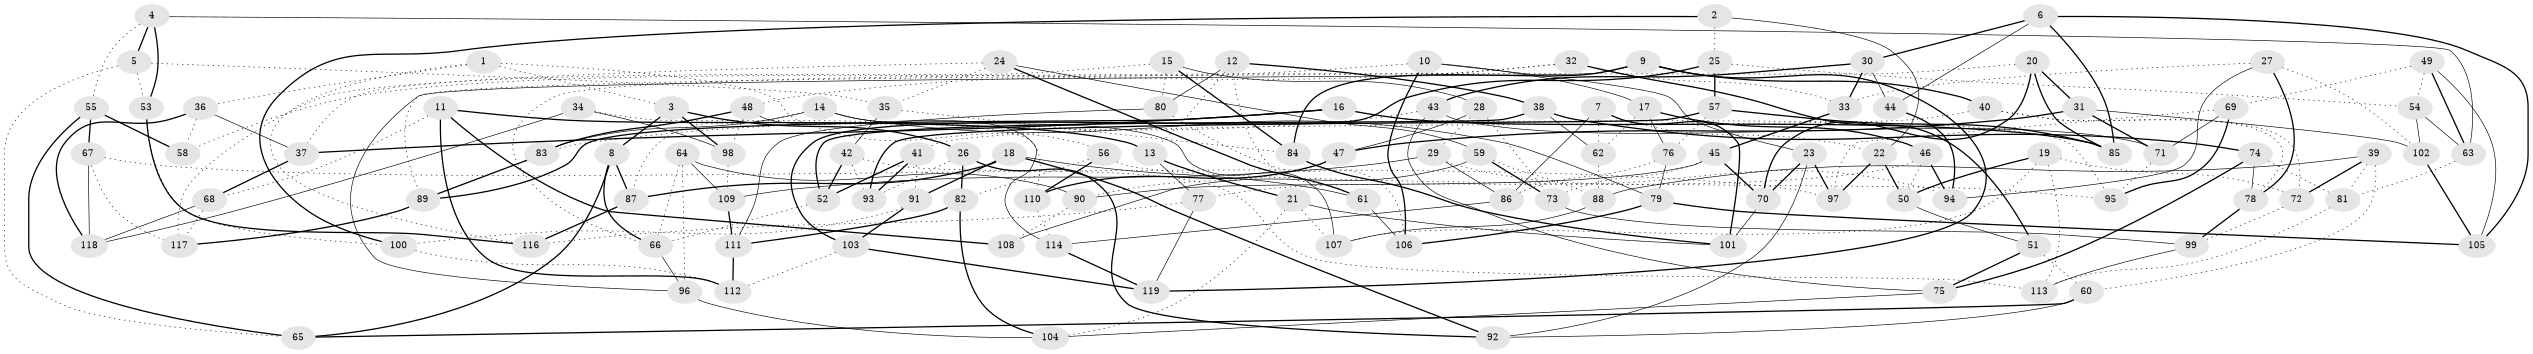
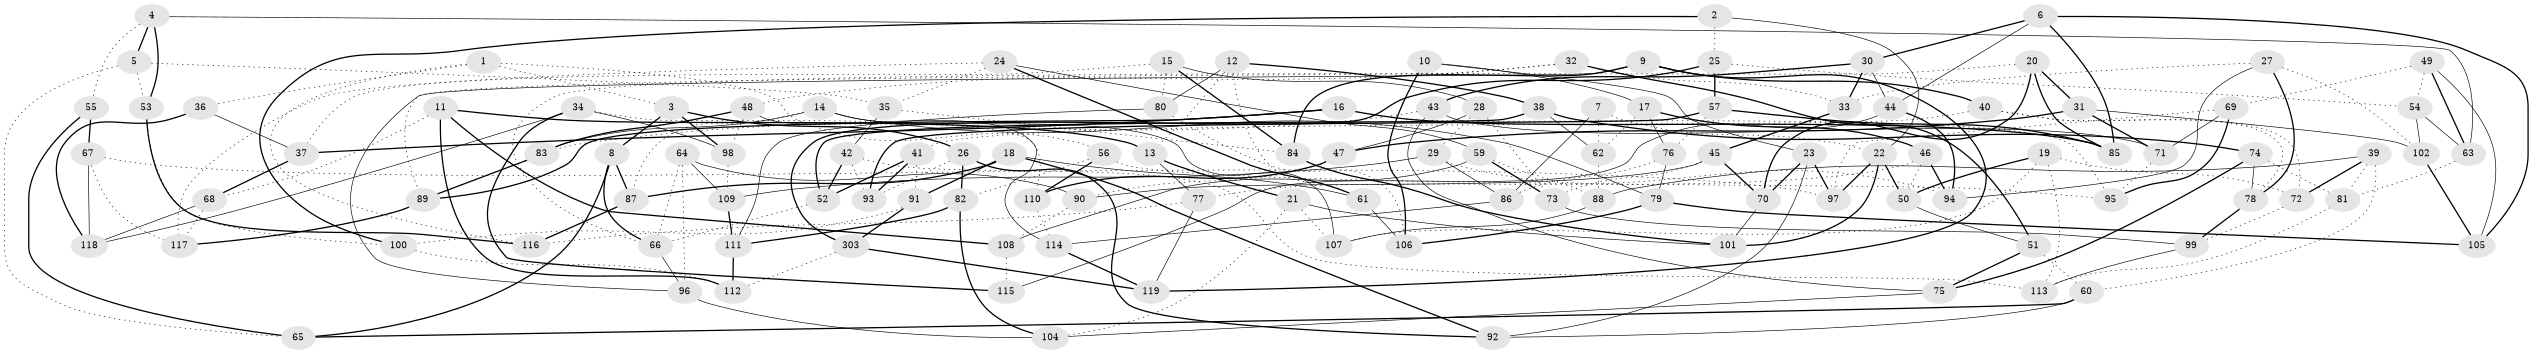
(1739, 150) -> (1836, 225)
(183, 154) -> none
(851, 246) -> (851, 246)
none -> (1006, 292)
